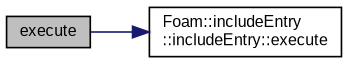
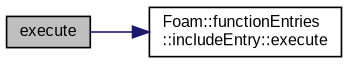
(245, 32) -> (245, 32)
